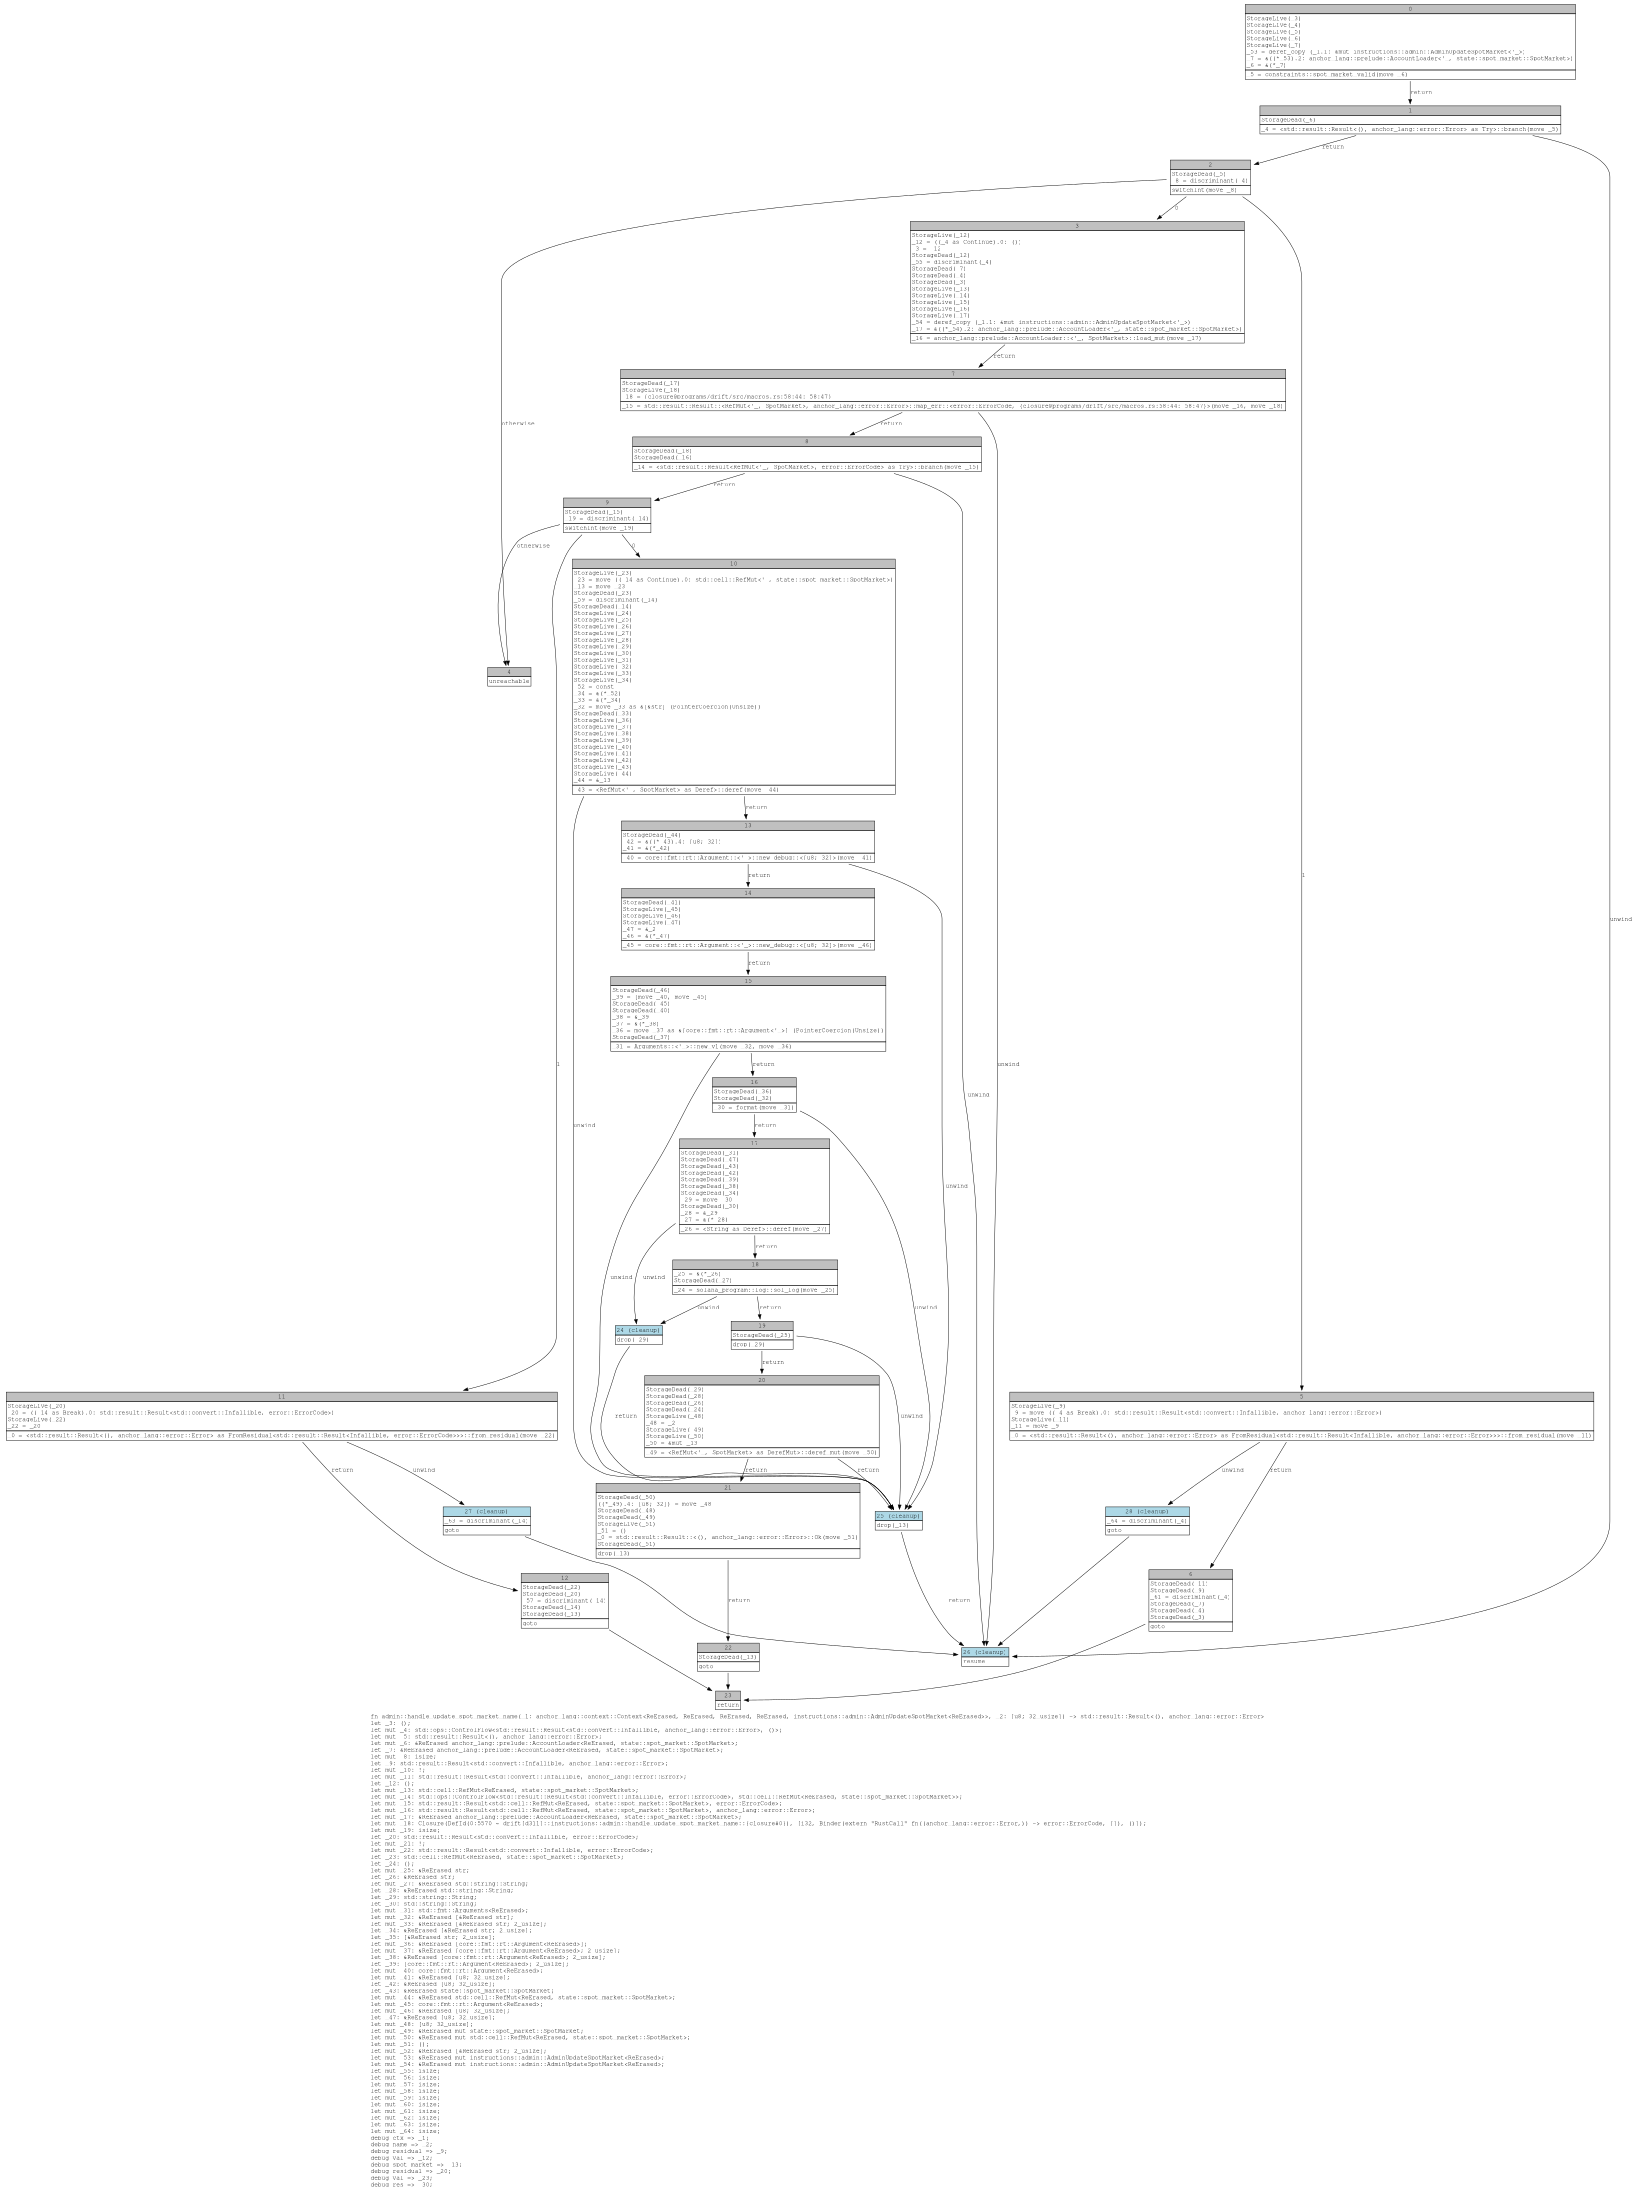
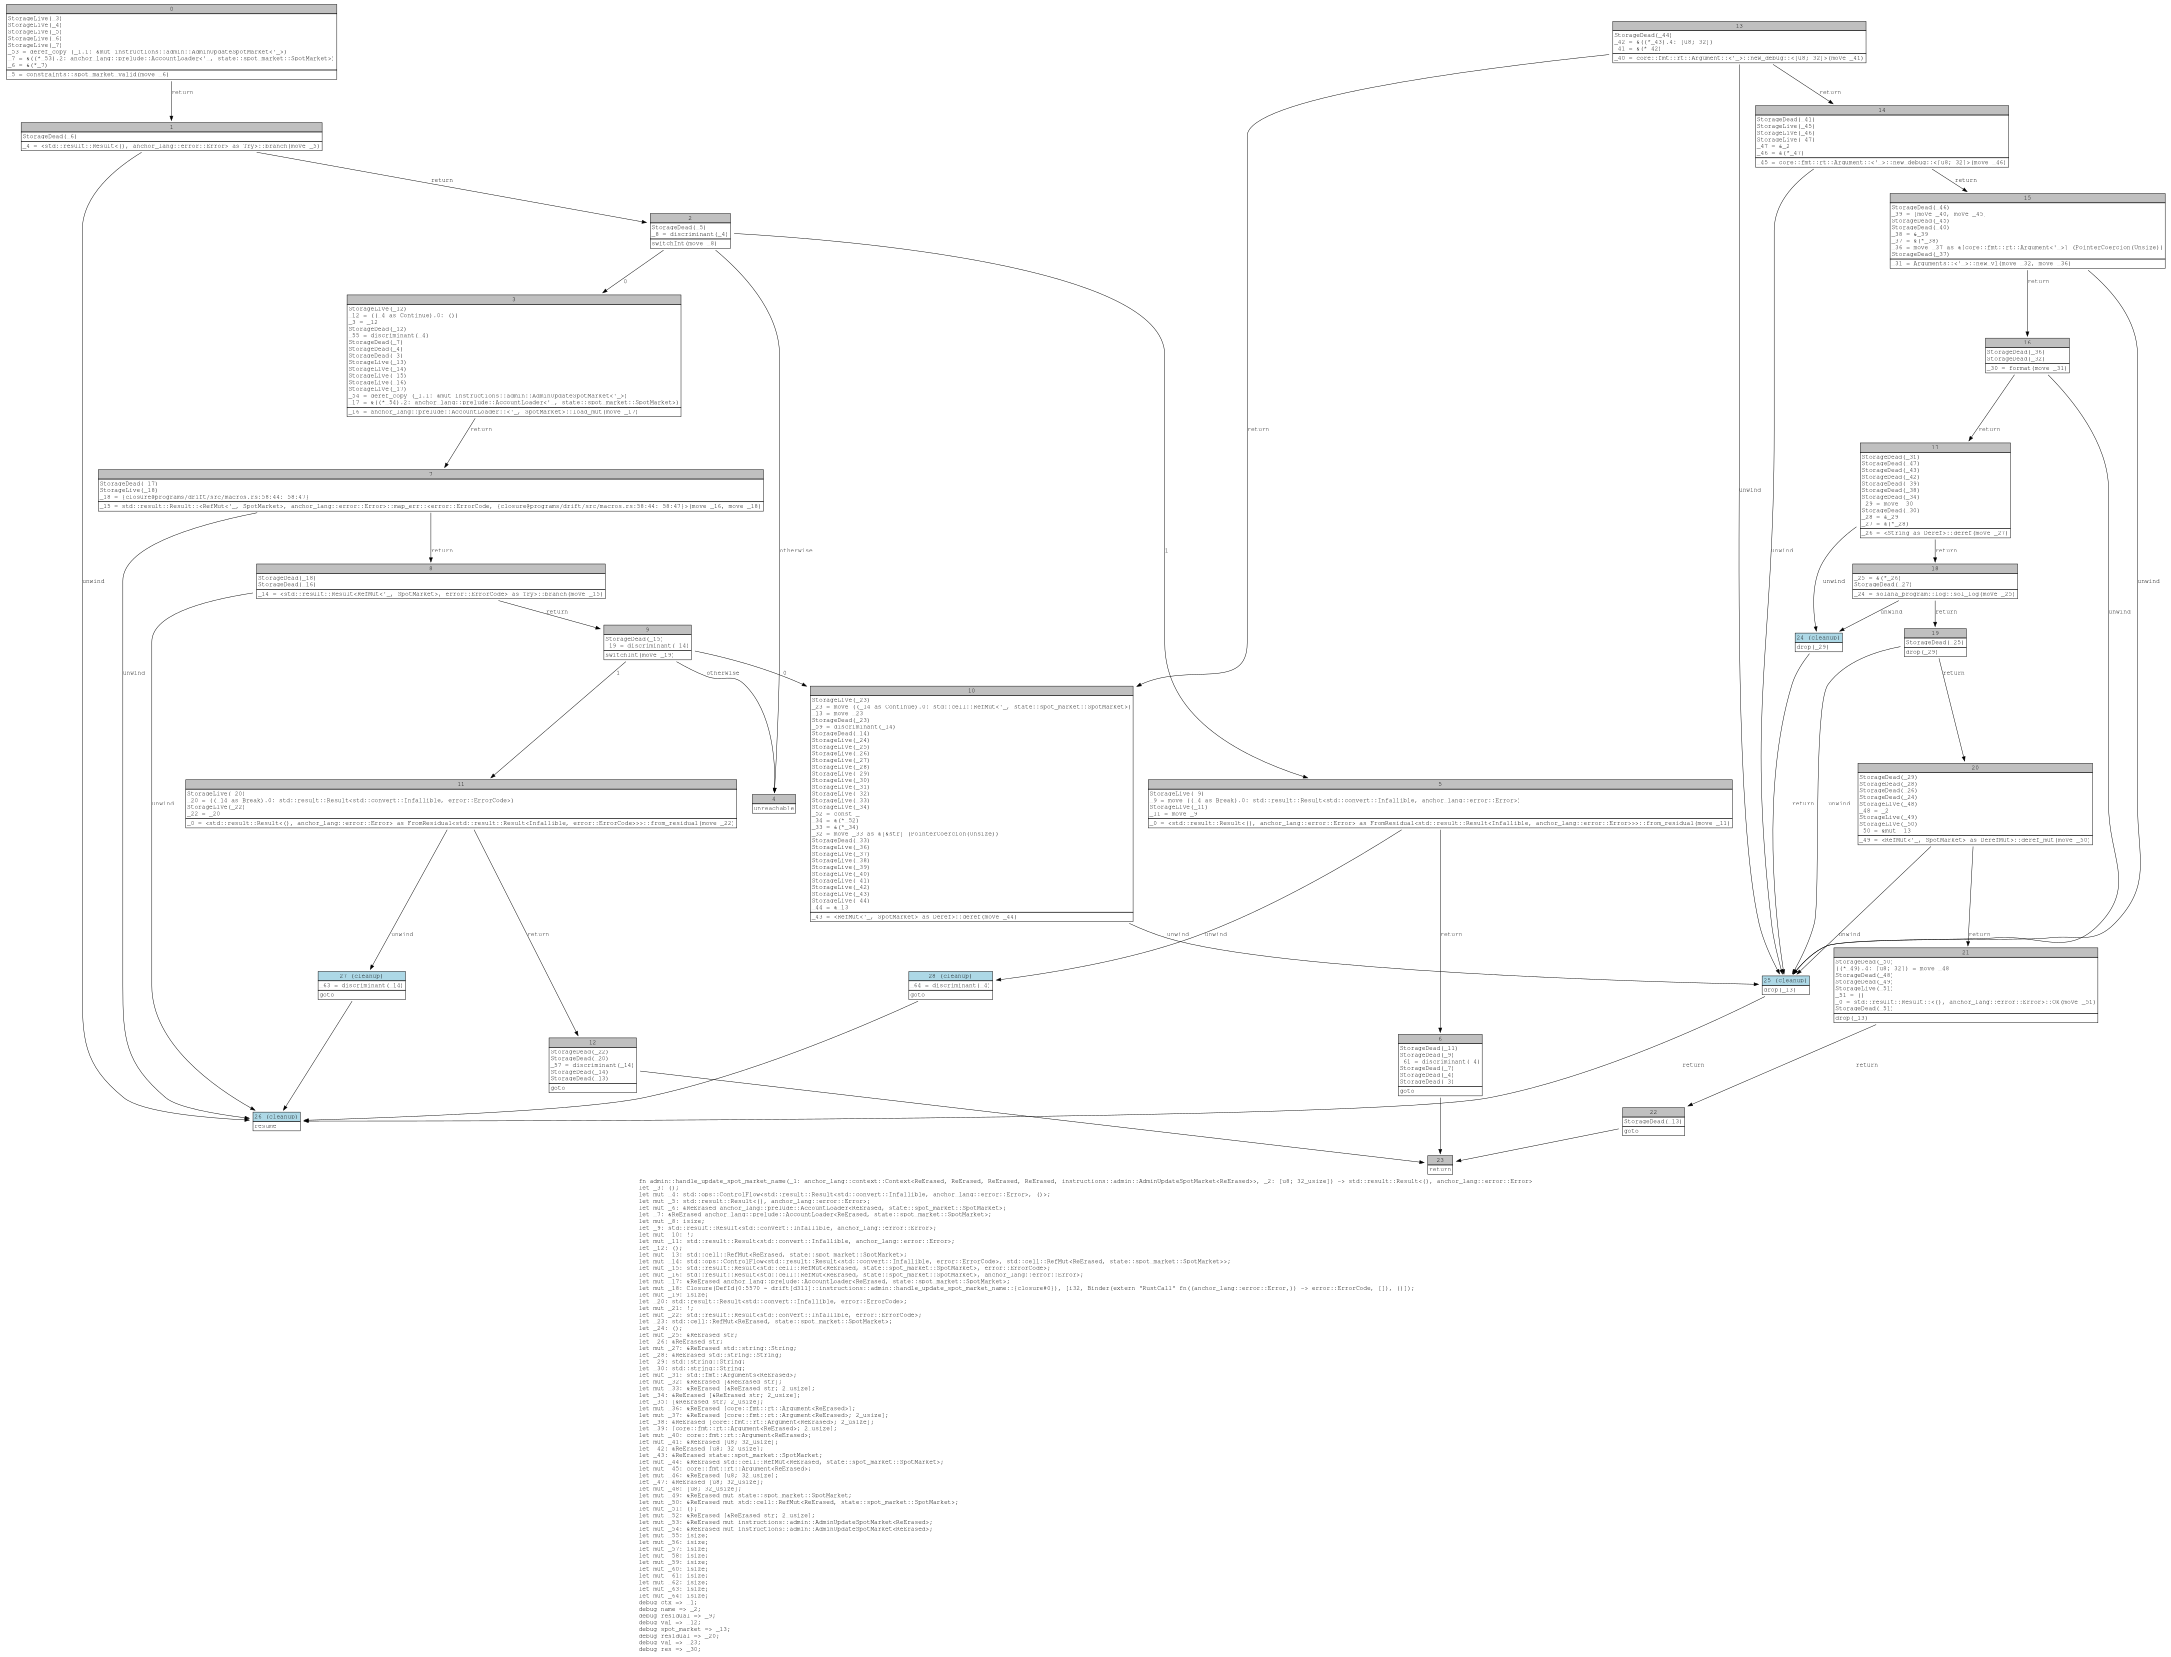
none -> (1771, 563)
(745, 805) -> (1247, 264)
(868, 1470) -> (1850, 935)
